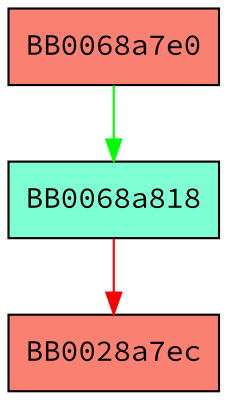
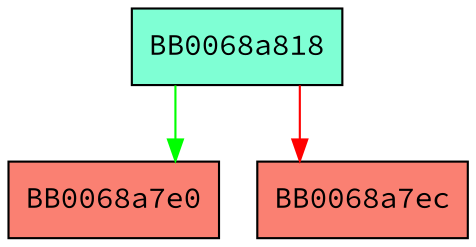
(114, 112) -> (175, 112)
(114, 353) -> (363, 200)
